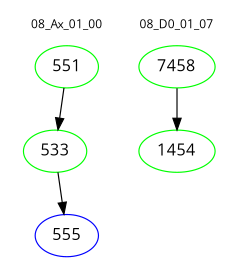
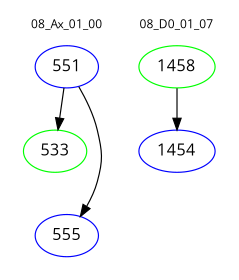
(67, 67) -> (67, 67)
(177, 67) -> (177, 67)
(177, 151) -> (177, 151)
(60, 187) -> (100, 146)
